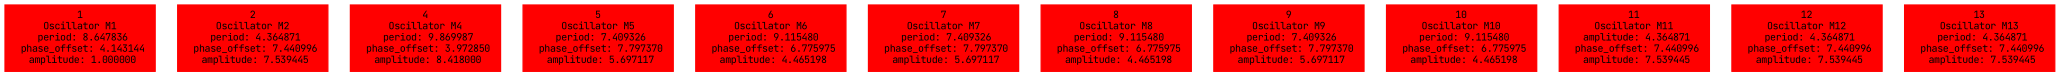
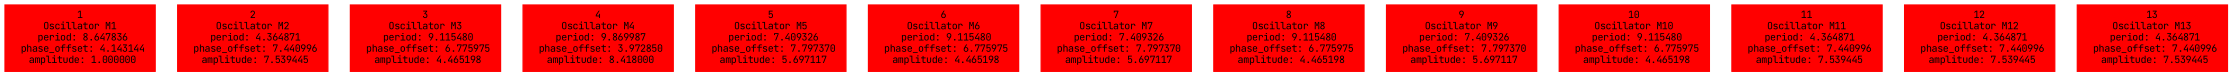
none -> (425, 38)
(1634, 38) -> (1807, 38)
